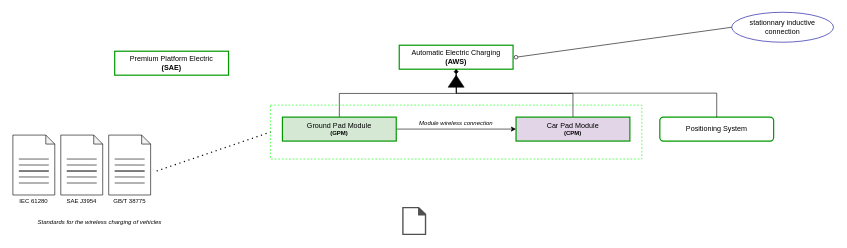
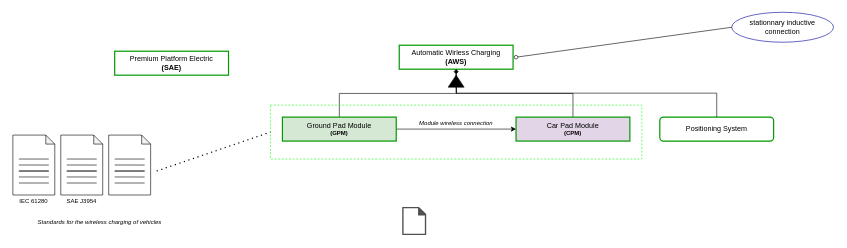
(456, 57) -> (456, 57)
(129, 201) -> none
